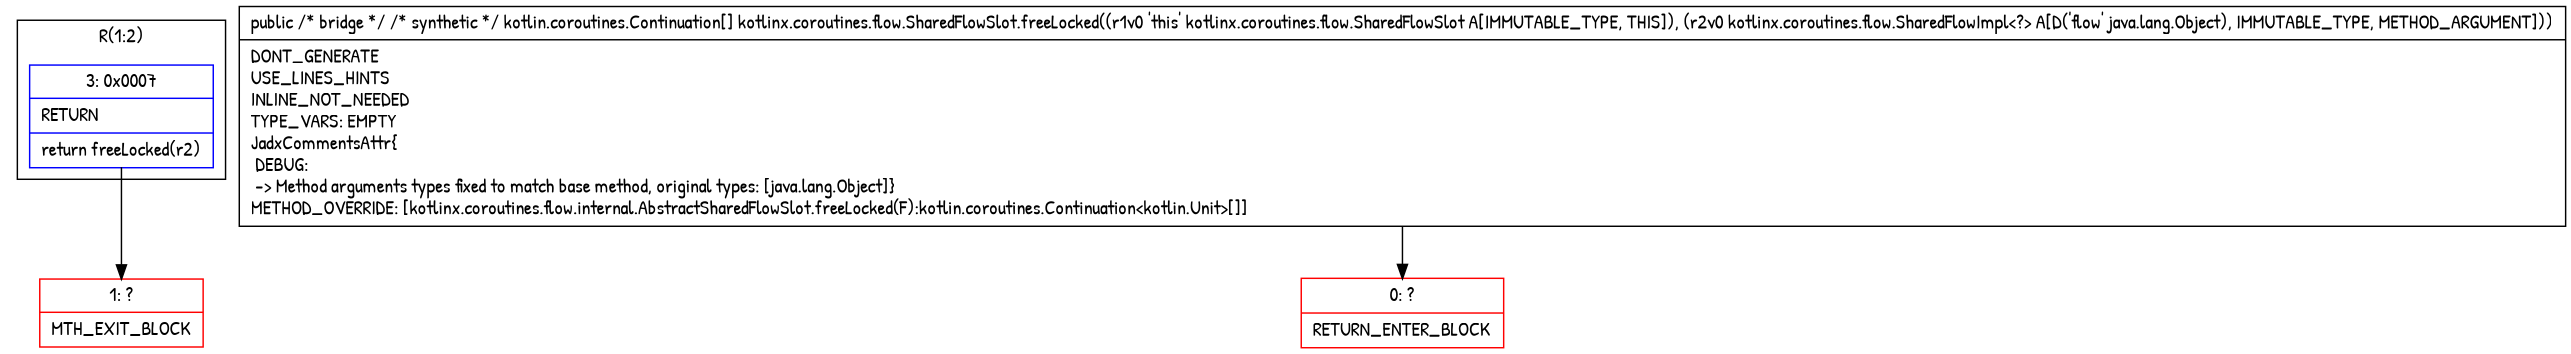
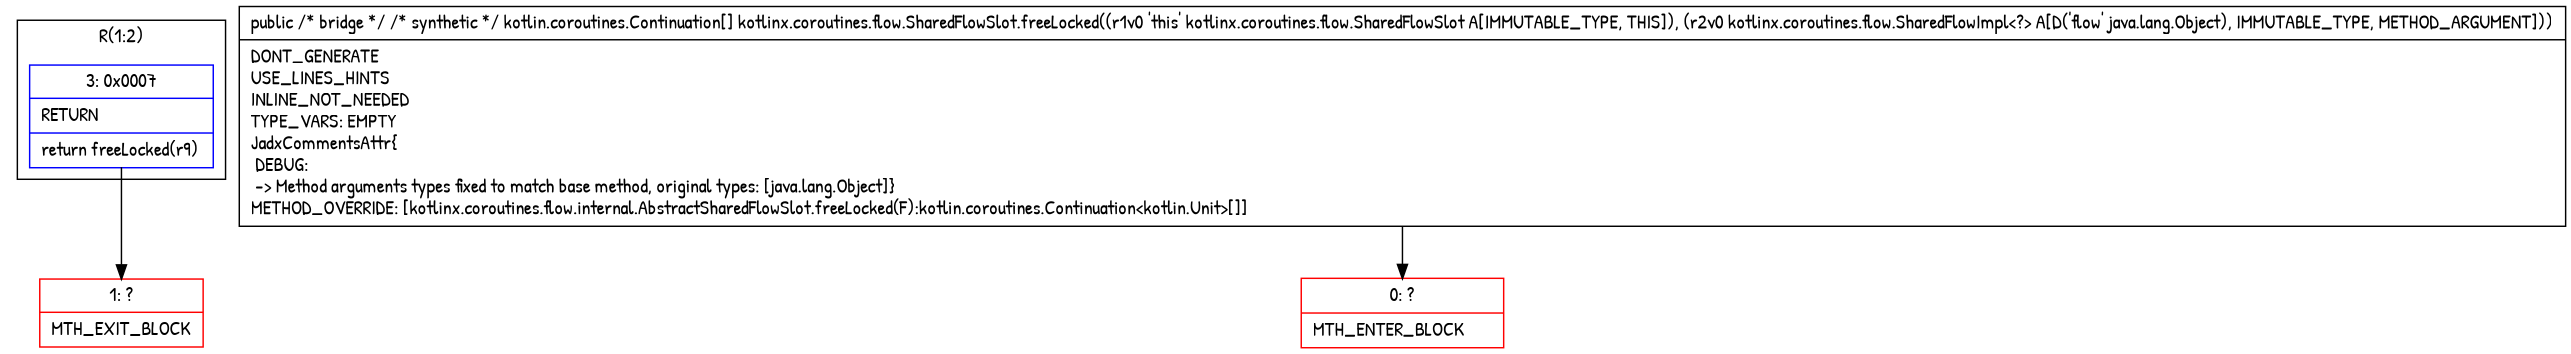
(121, 150) -> (120, 150)
(1402, 330) -> (1389, 330)
